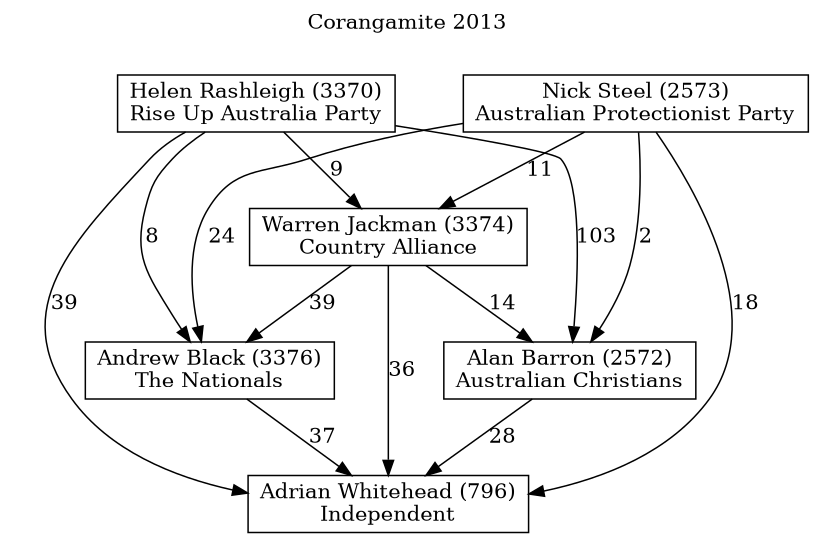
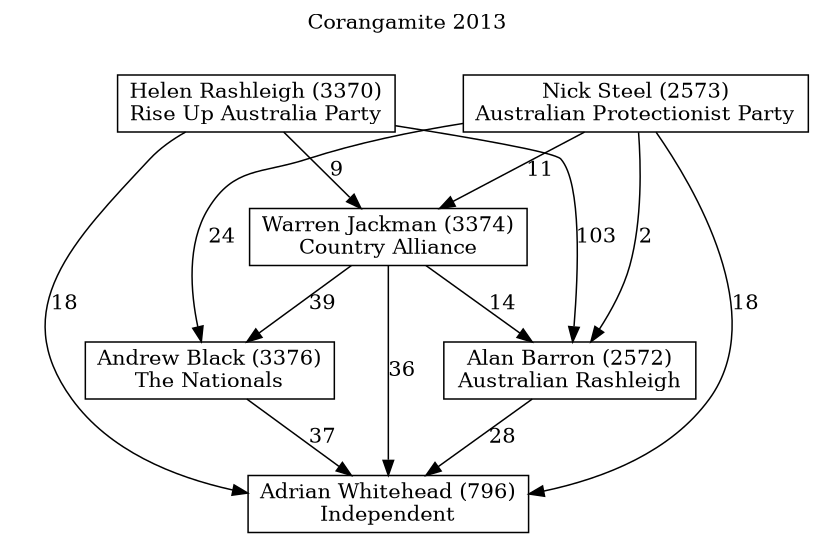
(142, 224) -> none
(65, 304) -> (65, 304)
(570, 370) -> (570, 370)
